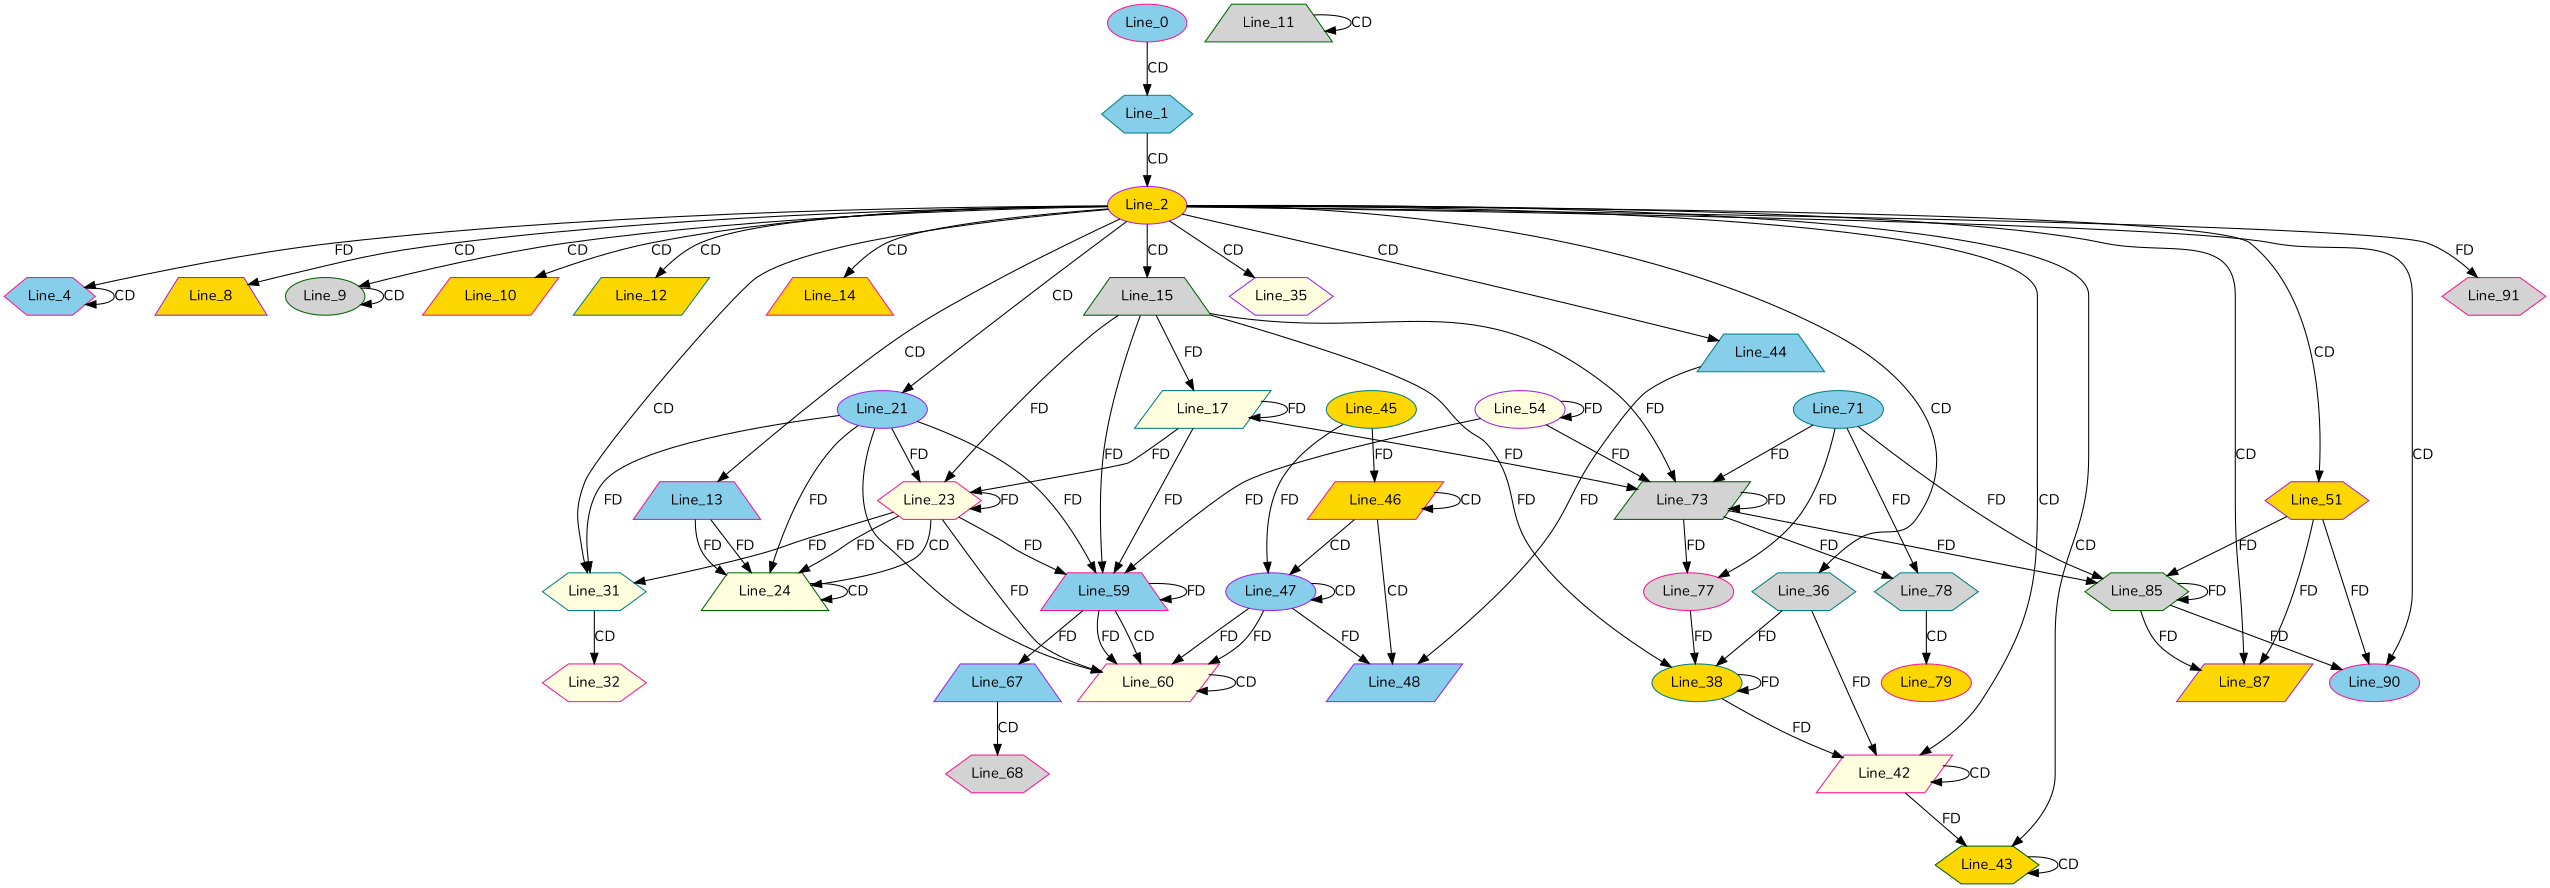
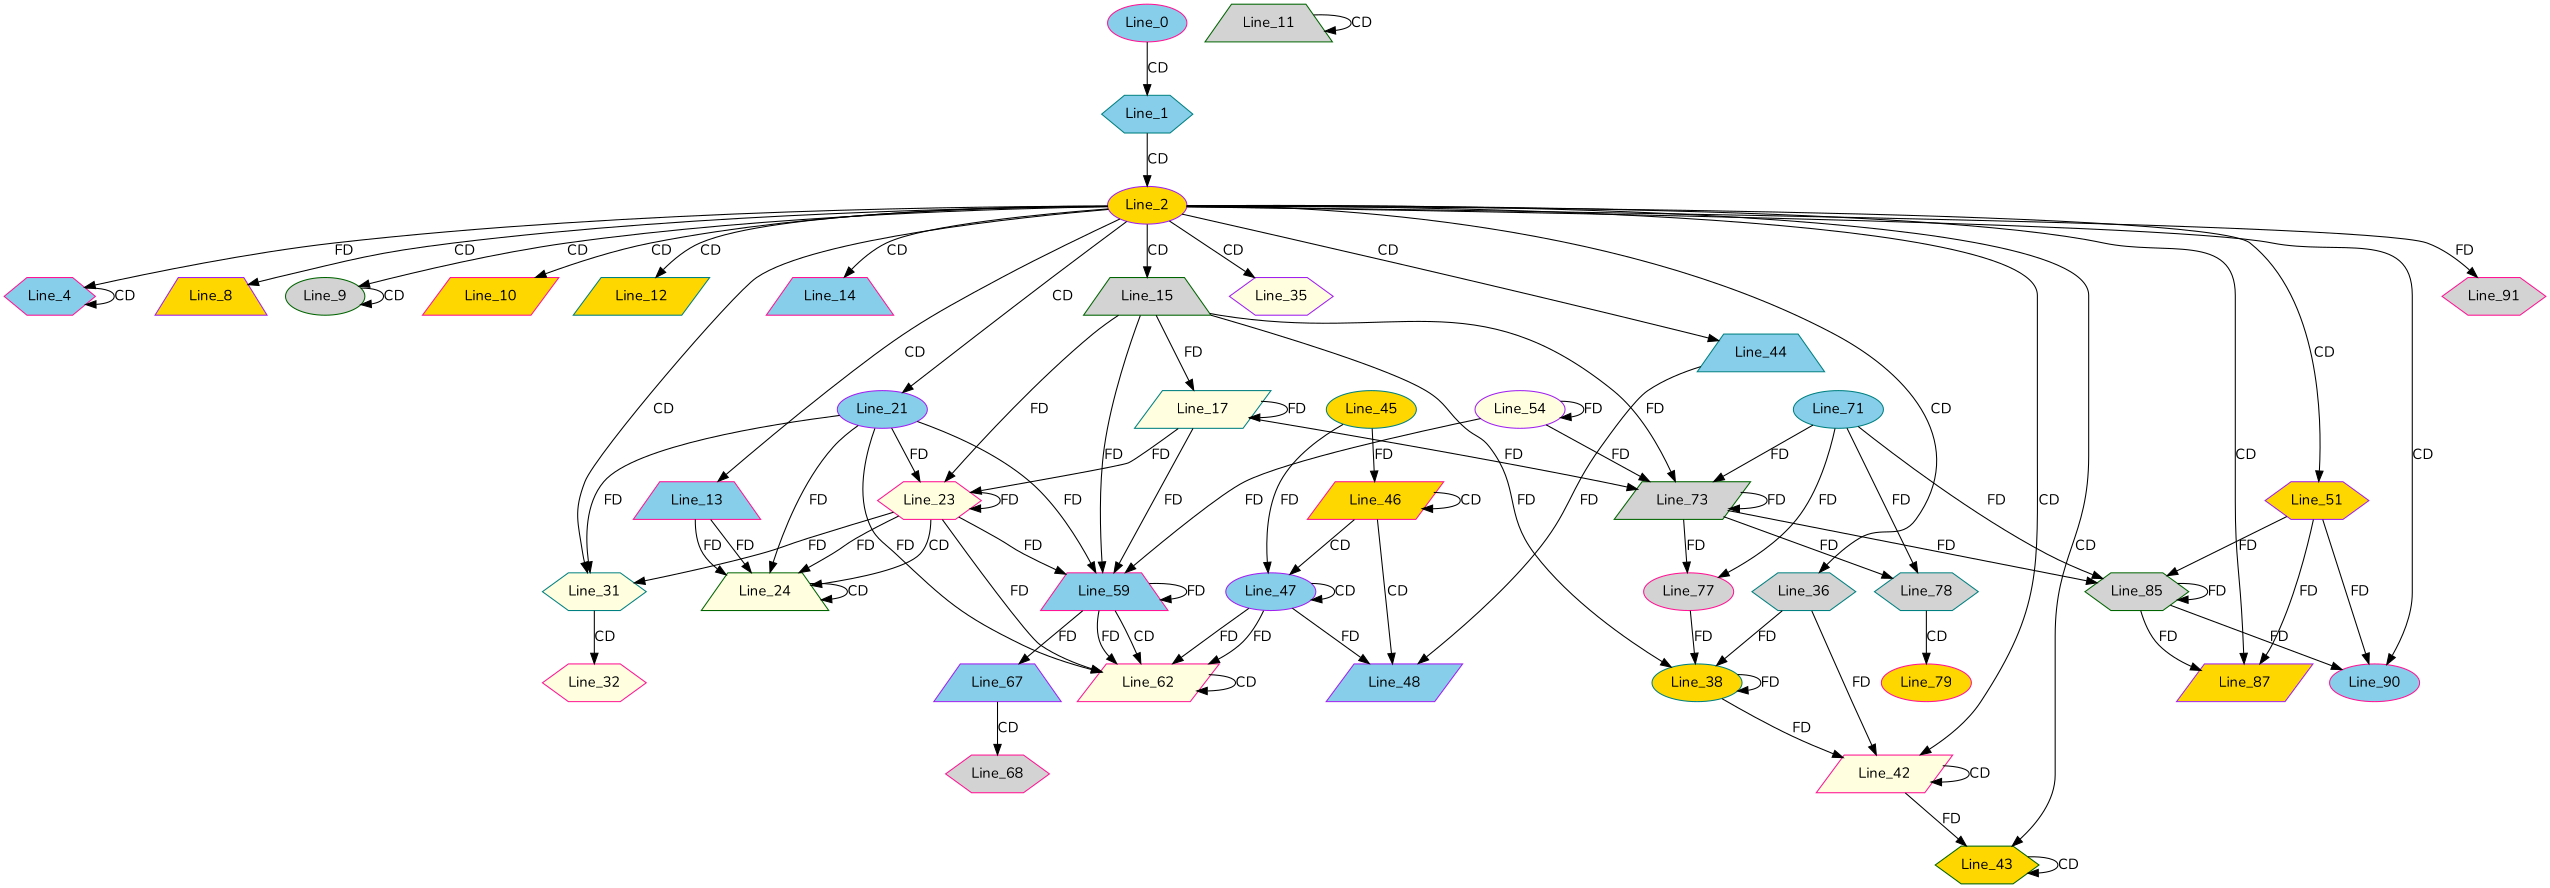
(830, 296) -> (830, 296)
(1148, 683) -> (1148, 683)
